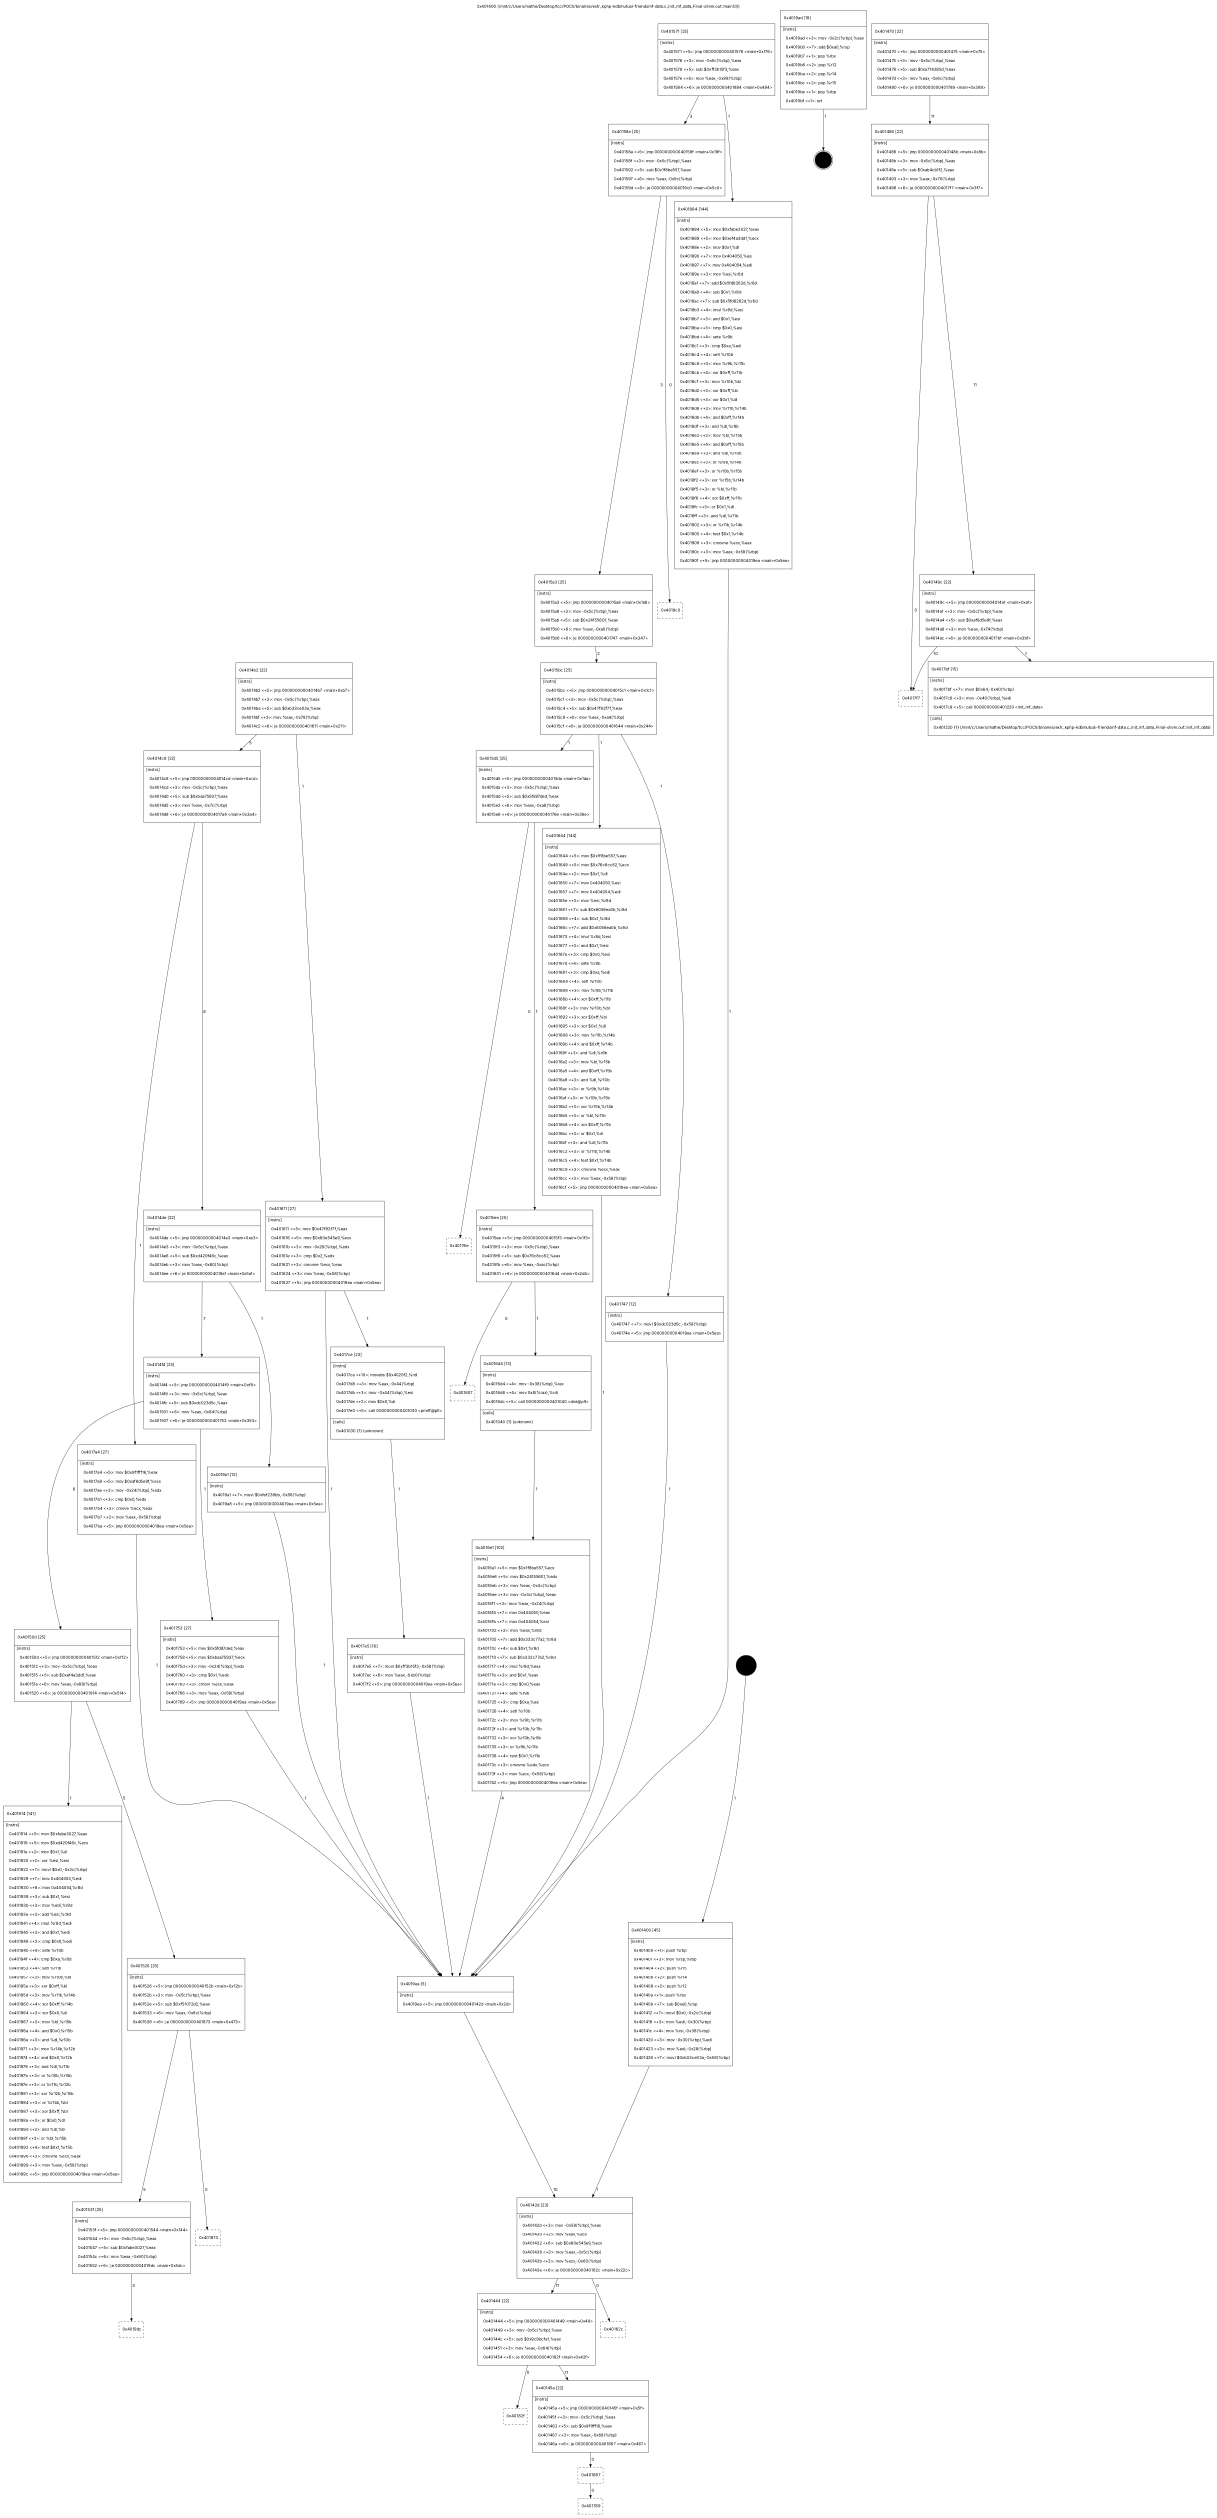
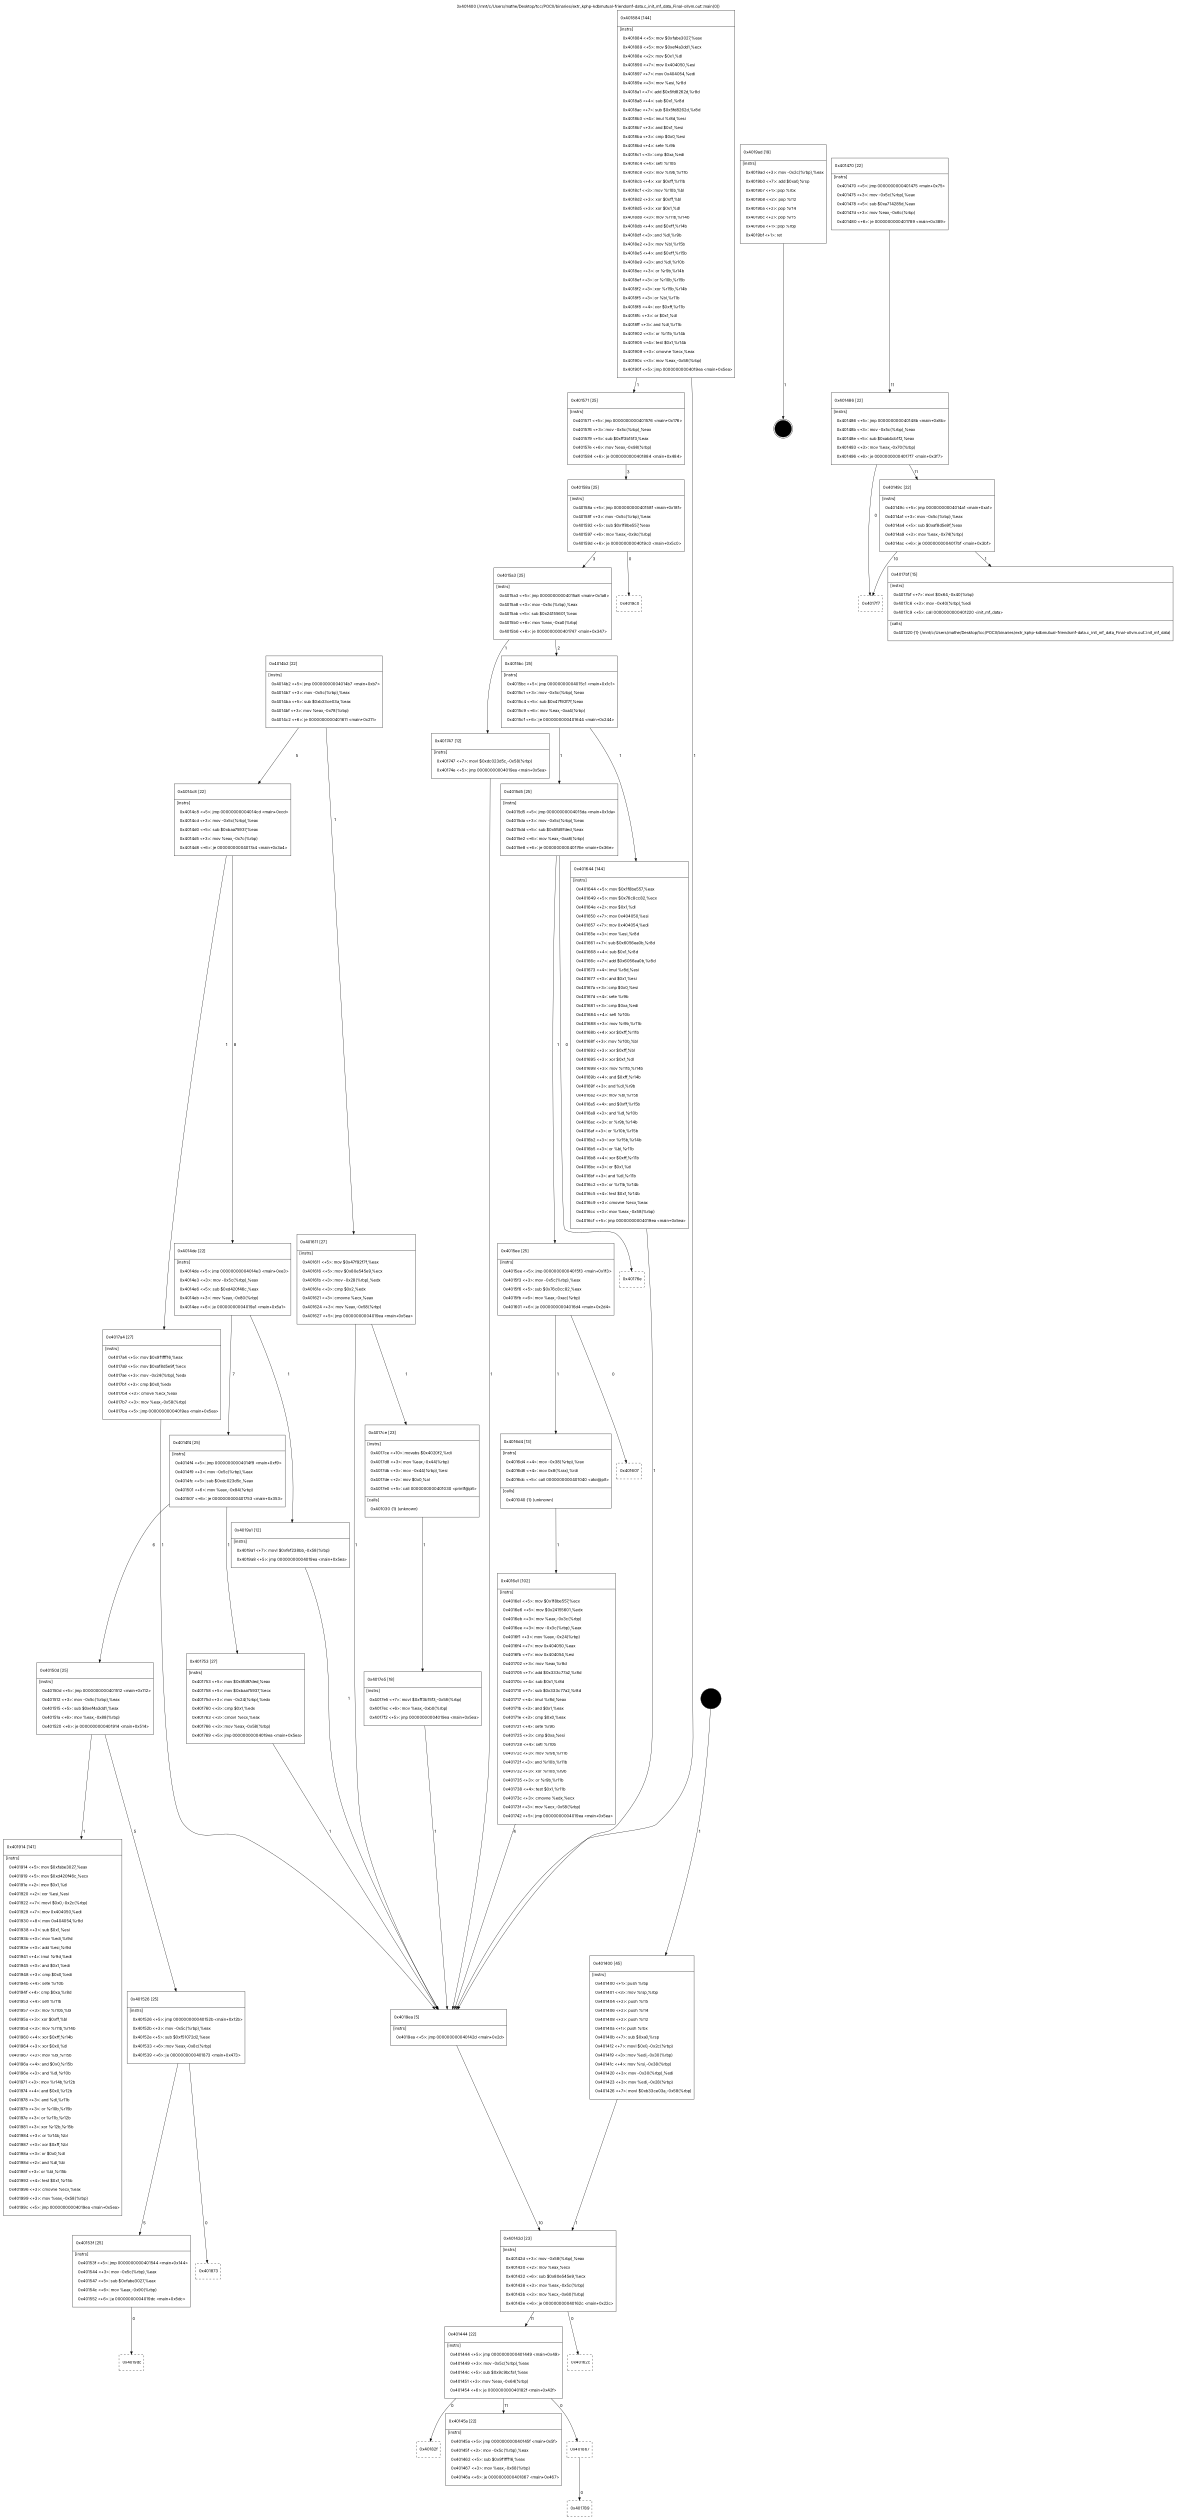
(729, 147) -> (636, 384)
(682, 1009) -> (490, 683)
(590, 2458) -> (567, 2417)
